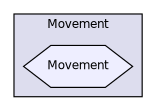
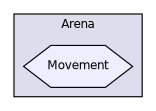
(78, 25) -> (78, 25)
